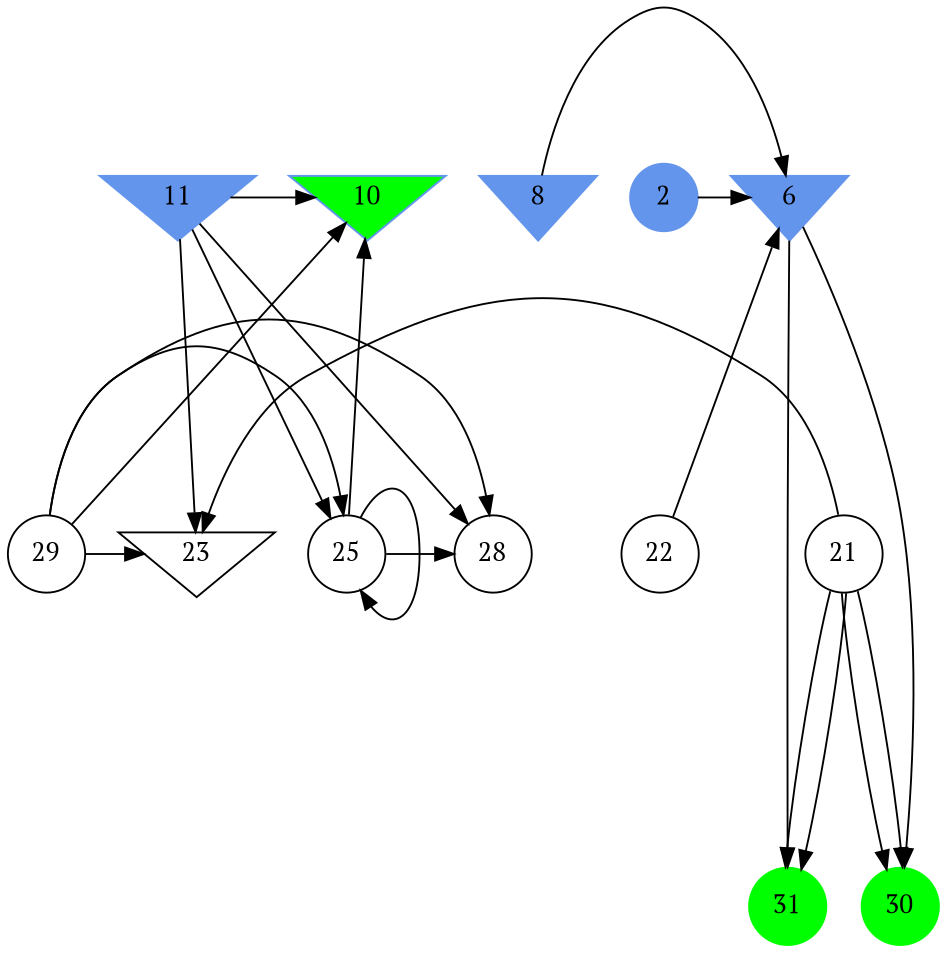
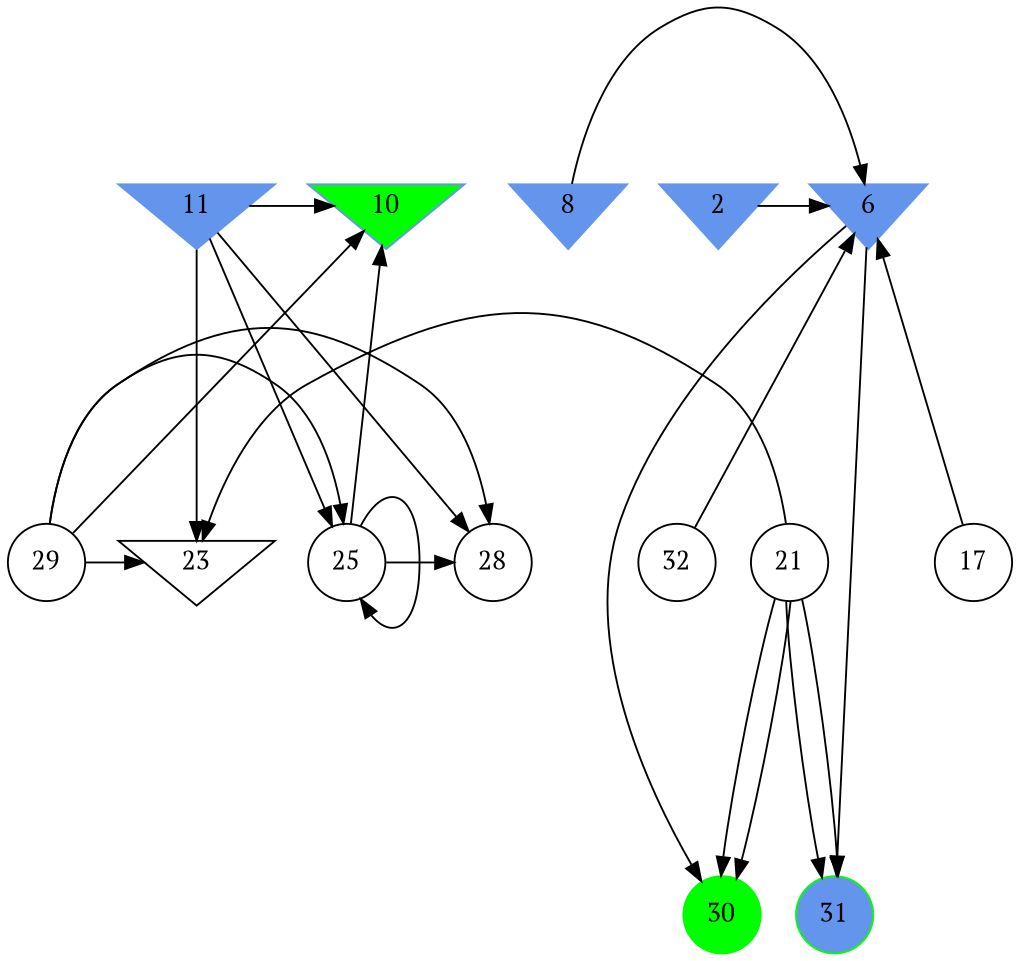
(664, 197) -> (718, 206)
(660, 554) -> (677, 562)
none -> (973, 562)
(788, 906) -> (835, 915)
